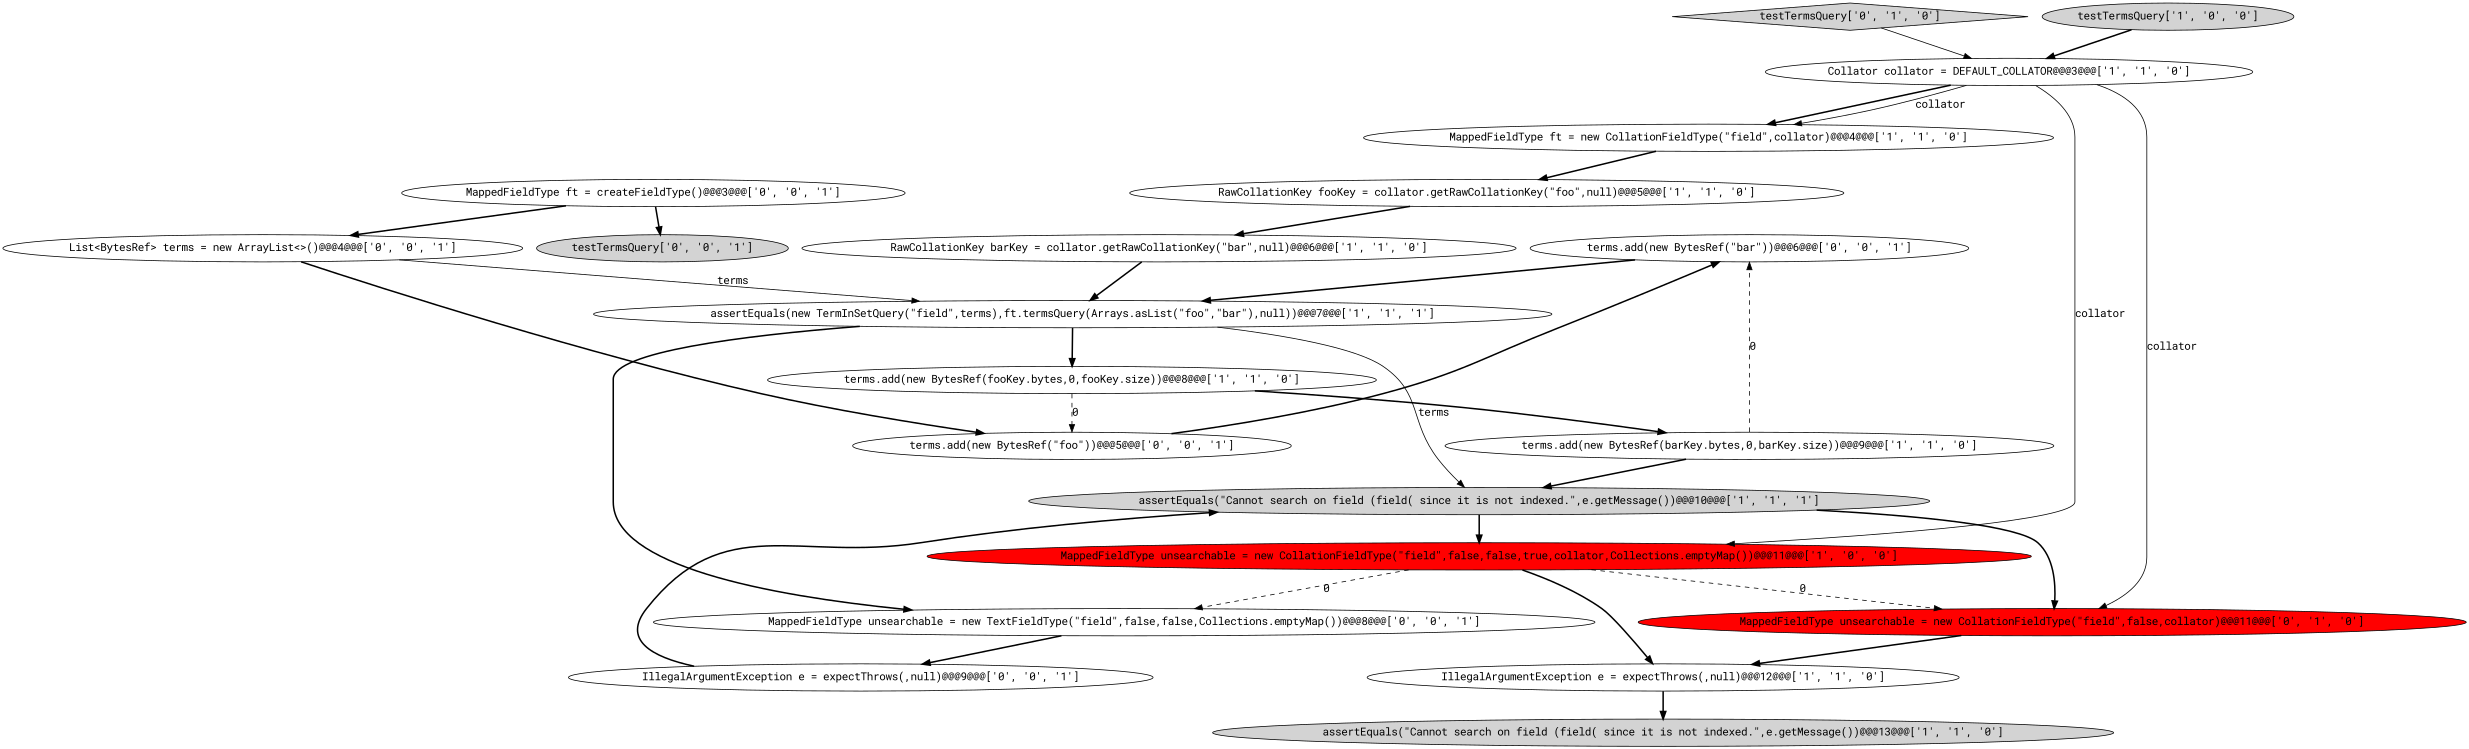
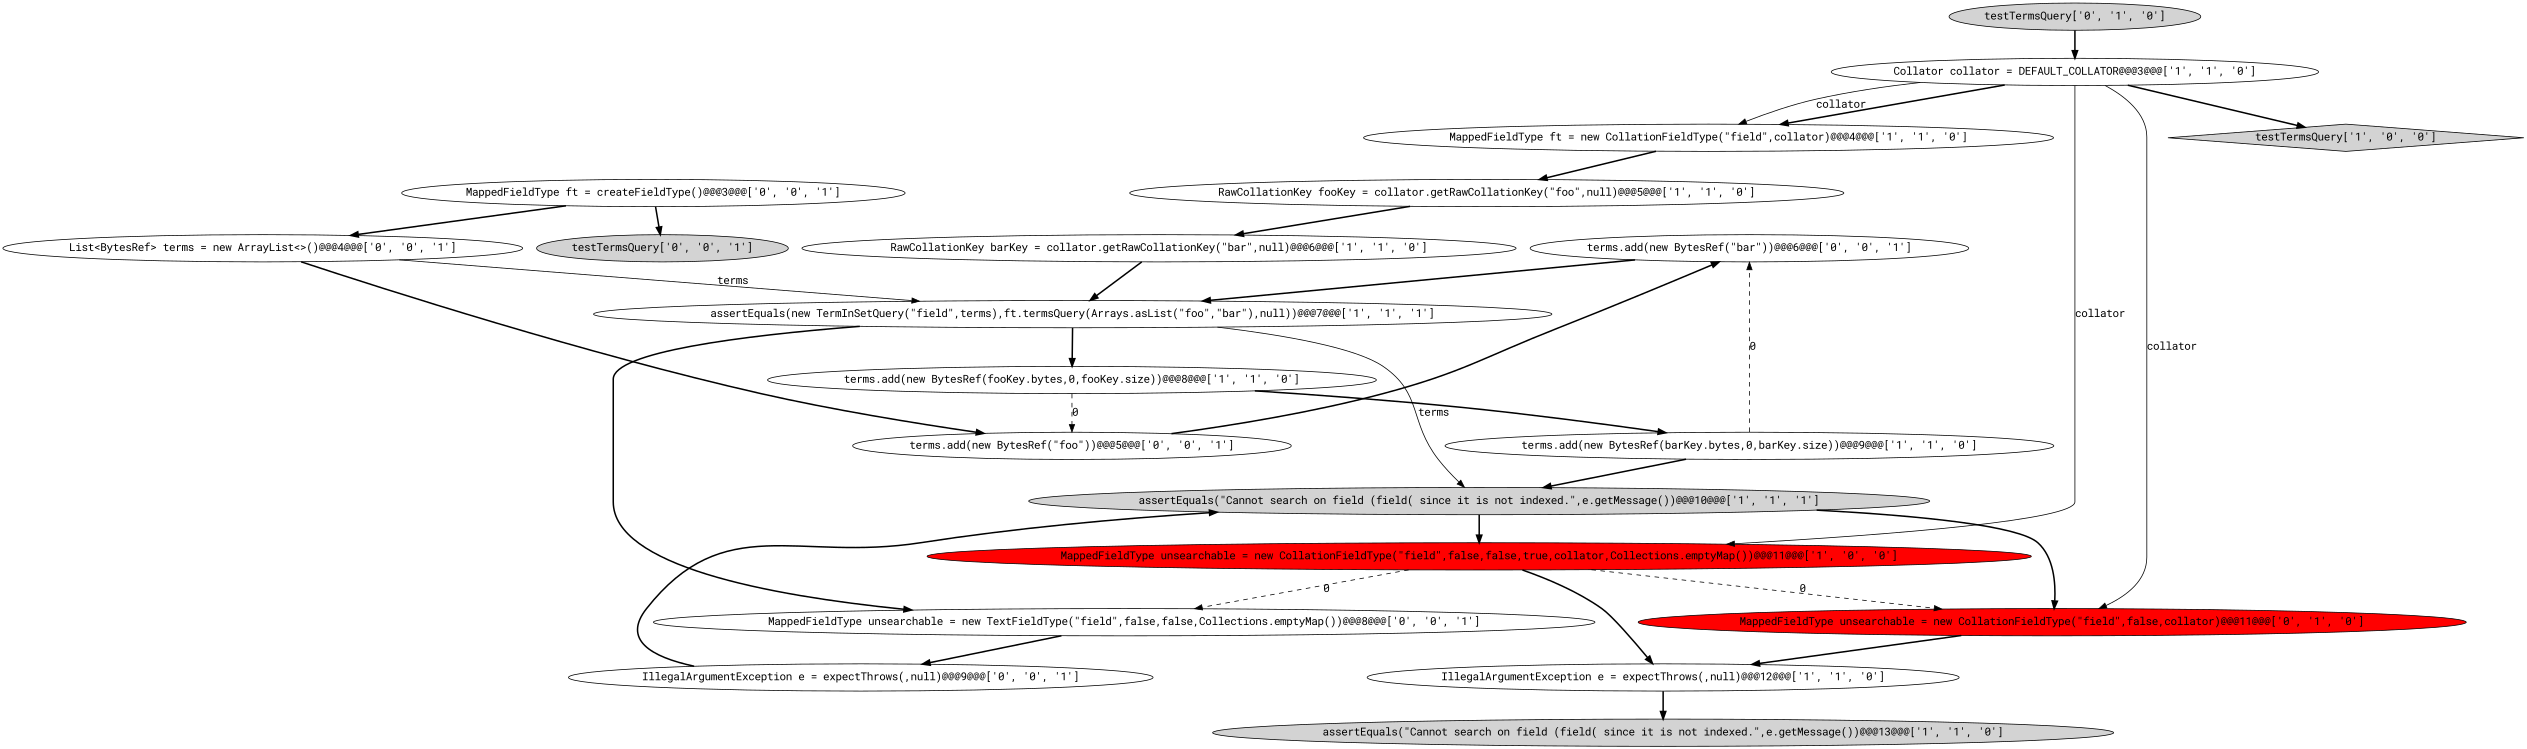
(1850, 17) -> (2075, 17)
(2168, 17) -> (2346, 138)
(1923, 42) -> (2075, 41)
(2093, 43) -> (2213, 105)
